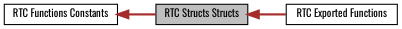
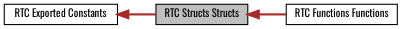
(61, 14) -> (61, 14)
(342, 14) -> (342, 14)
